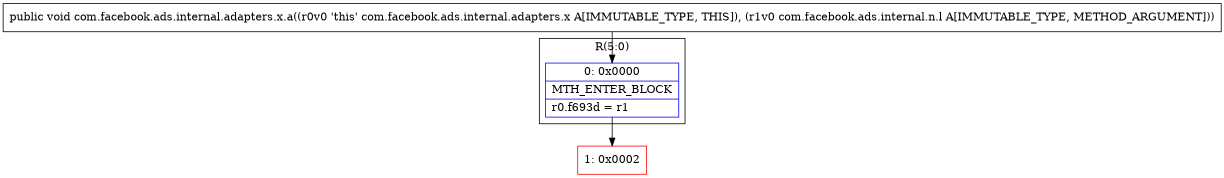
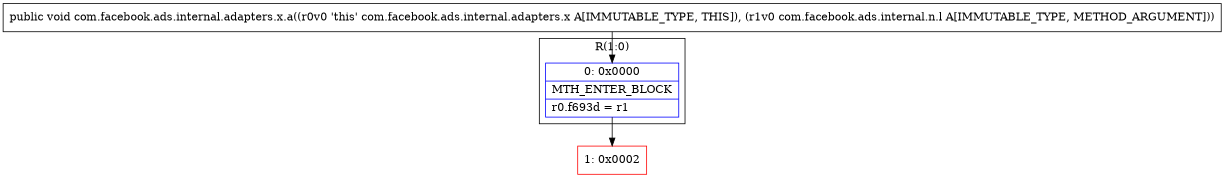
(612, 47) -> (612, 47)
